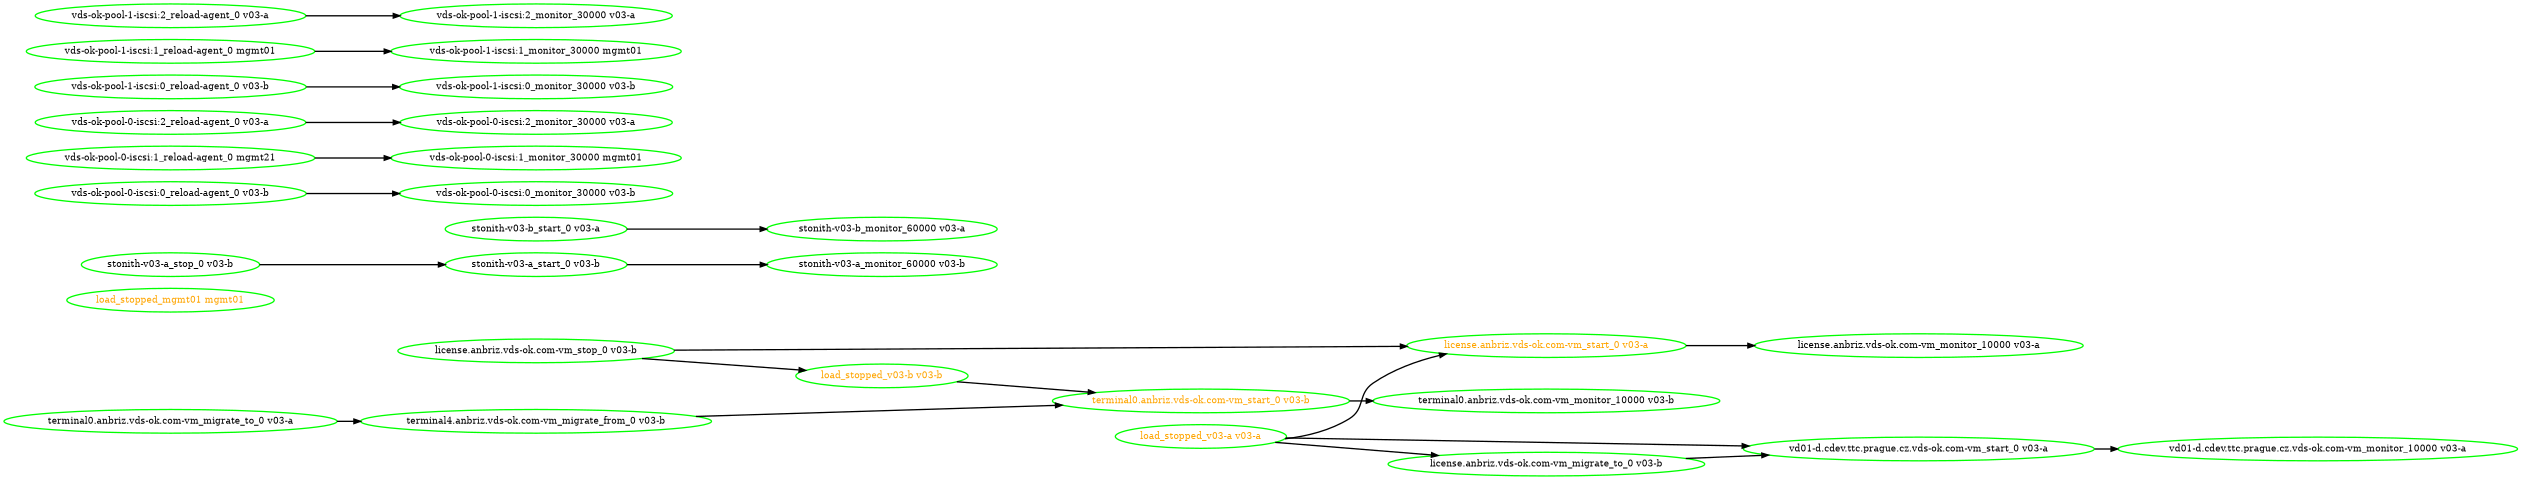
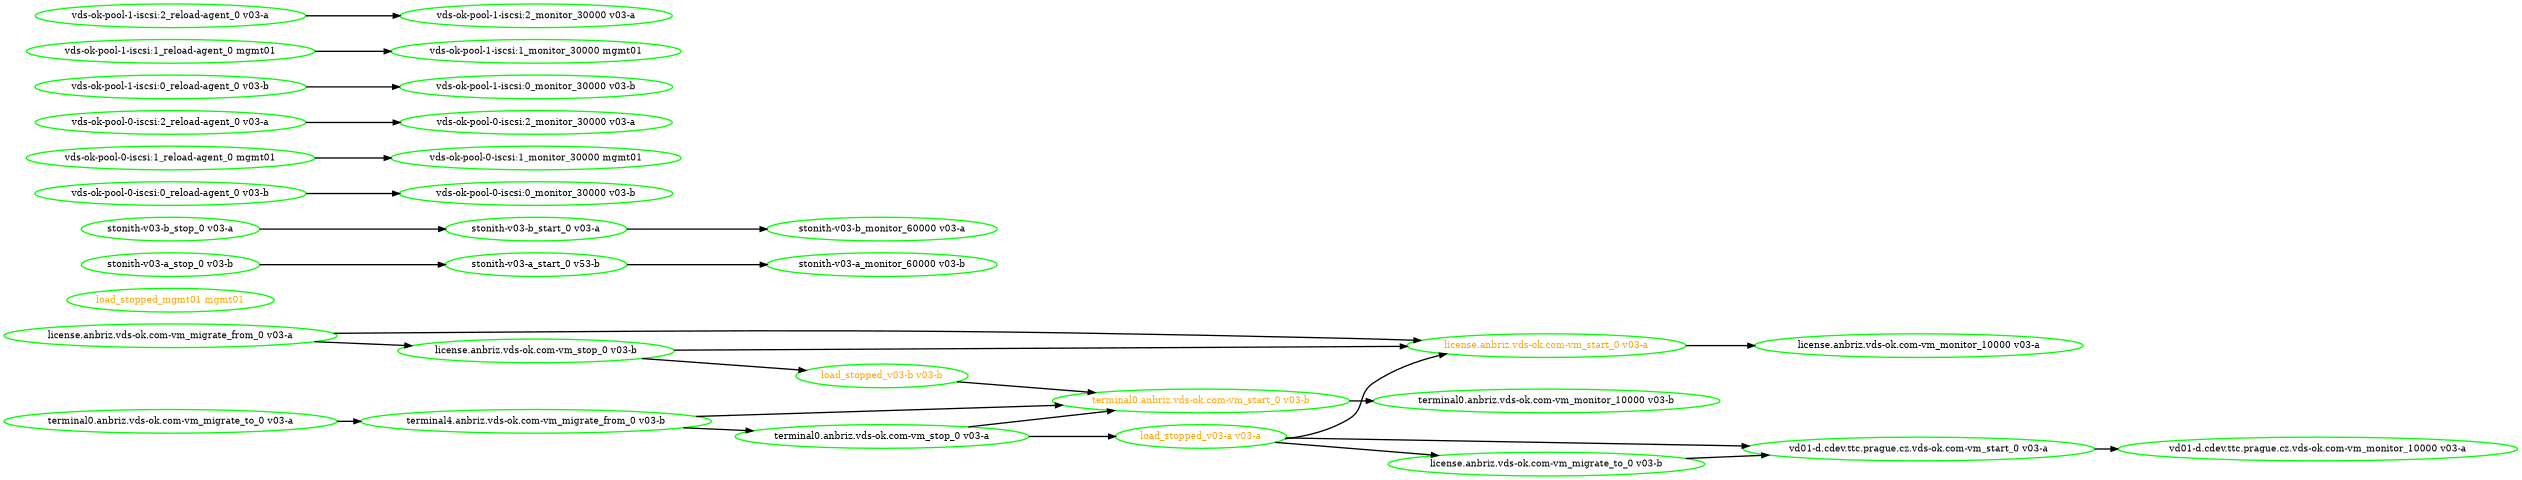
(171, 158) -> (171, 158)
none -> (171, 229)
(536, 265) -> (536, 265)
none -> (171, 336)
none -> (882, 436)
